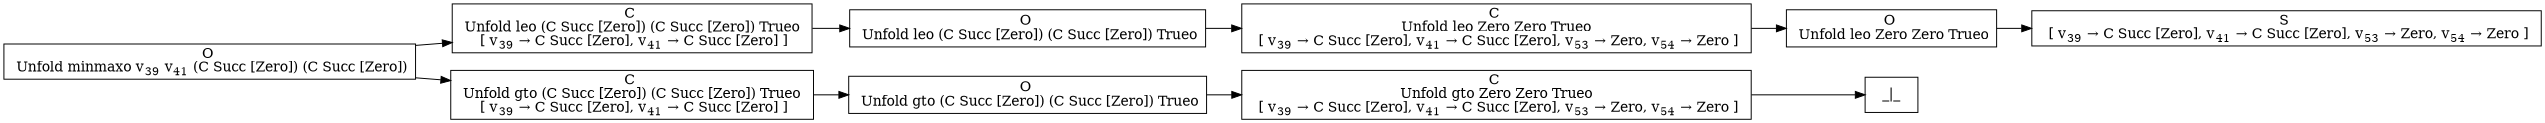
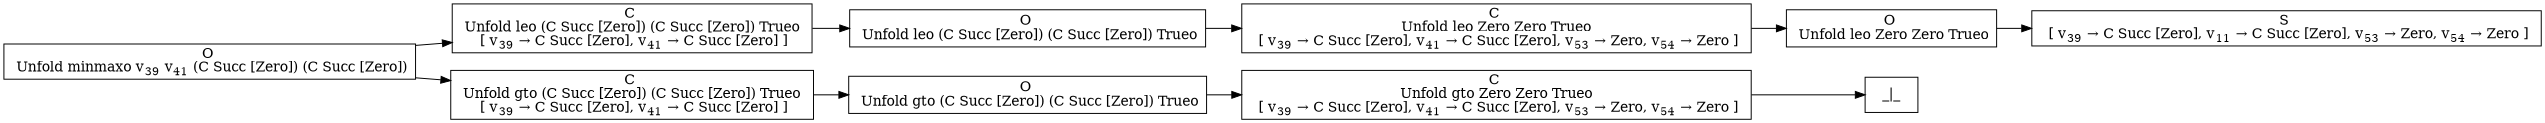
(2223, 34) -> (2223, 34)
